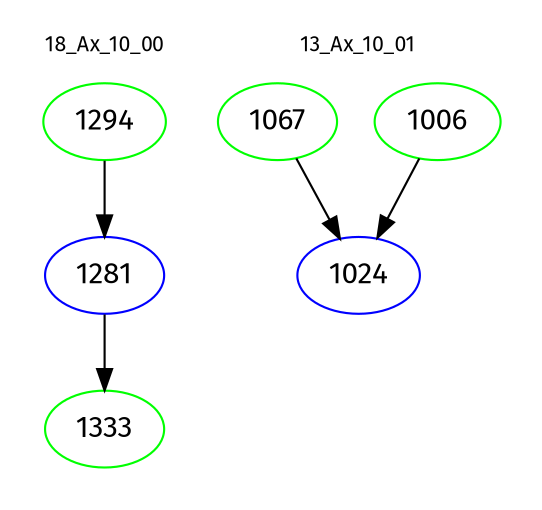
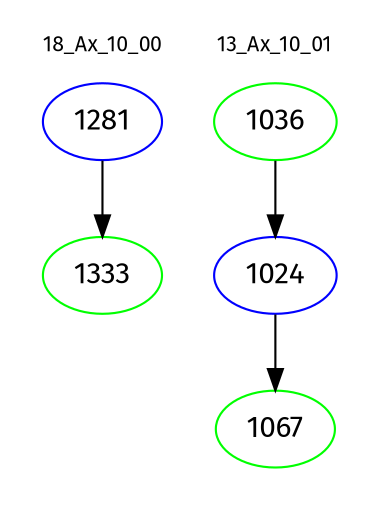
(105, 122) -> none
(438, 122) -> (275, 122)
(313, 189) -> (275, 342)
